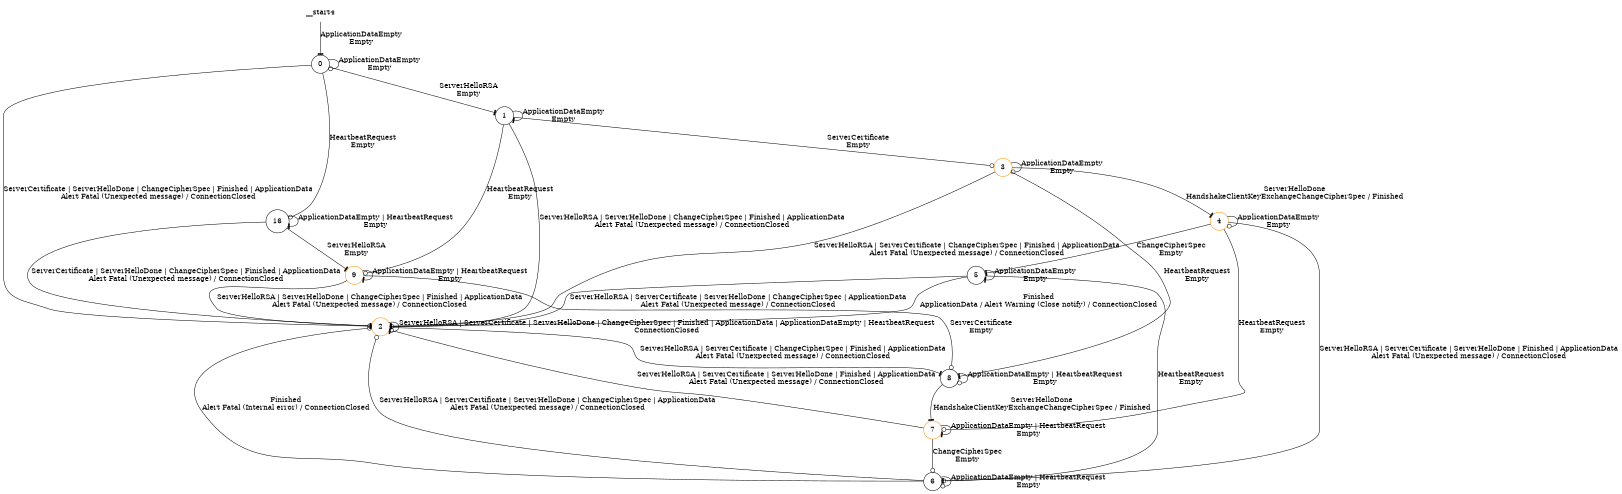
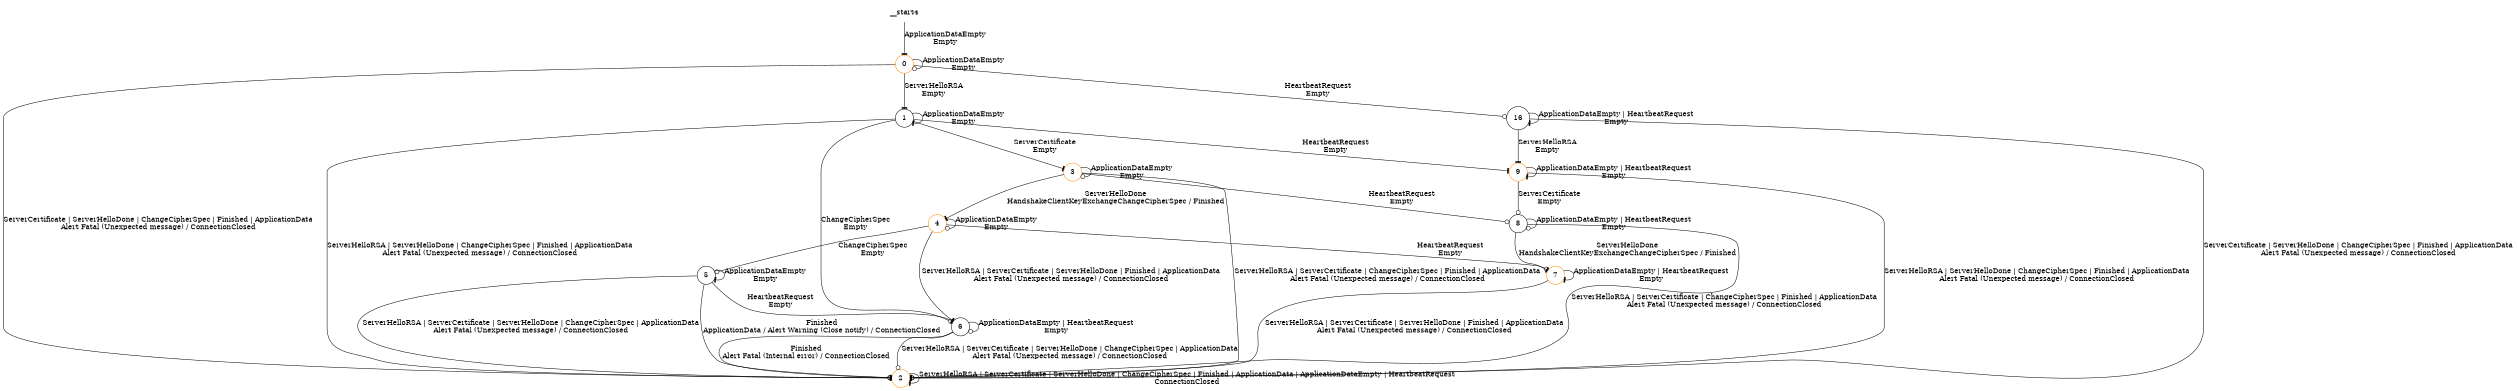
(321, 64) -> (904, 64)
(752, 141) -> (987, 145)
(464, 226) -> (1210, 145)
(1100, 251) -> (828, 244)
(1170, 299) -> (1294, 197)
(660, 365) -> (1473, 361)
(1158, 387) -> (827, 315)
(933, 454) -> (821, 250)
